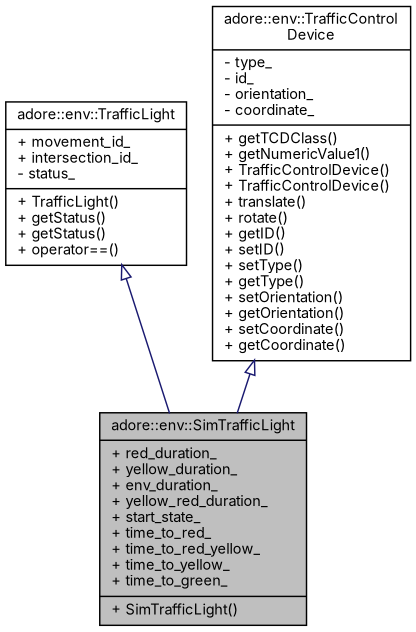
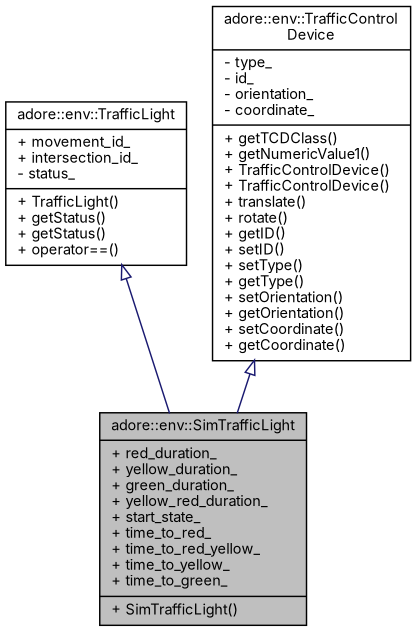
(165, 486) -> (173, 486)
